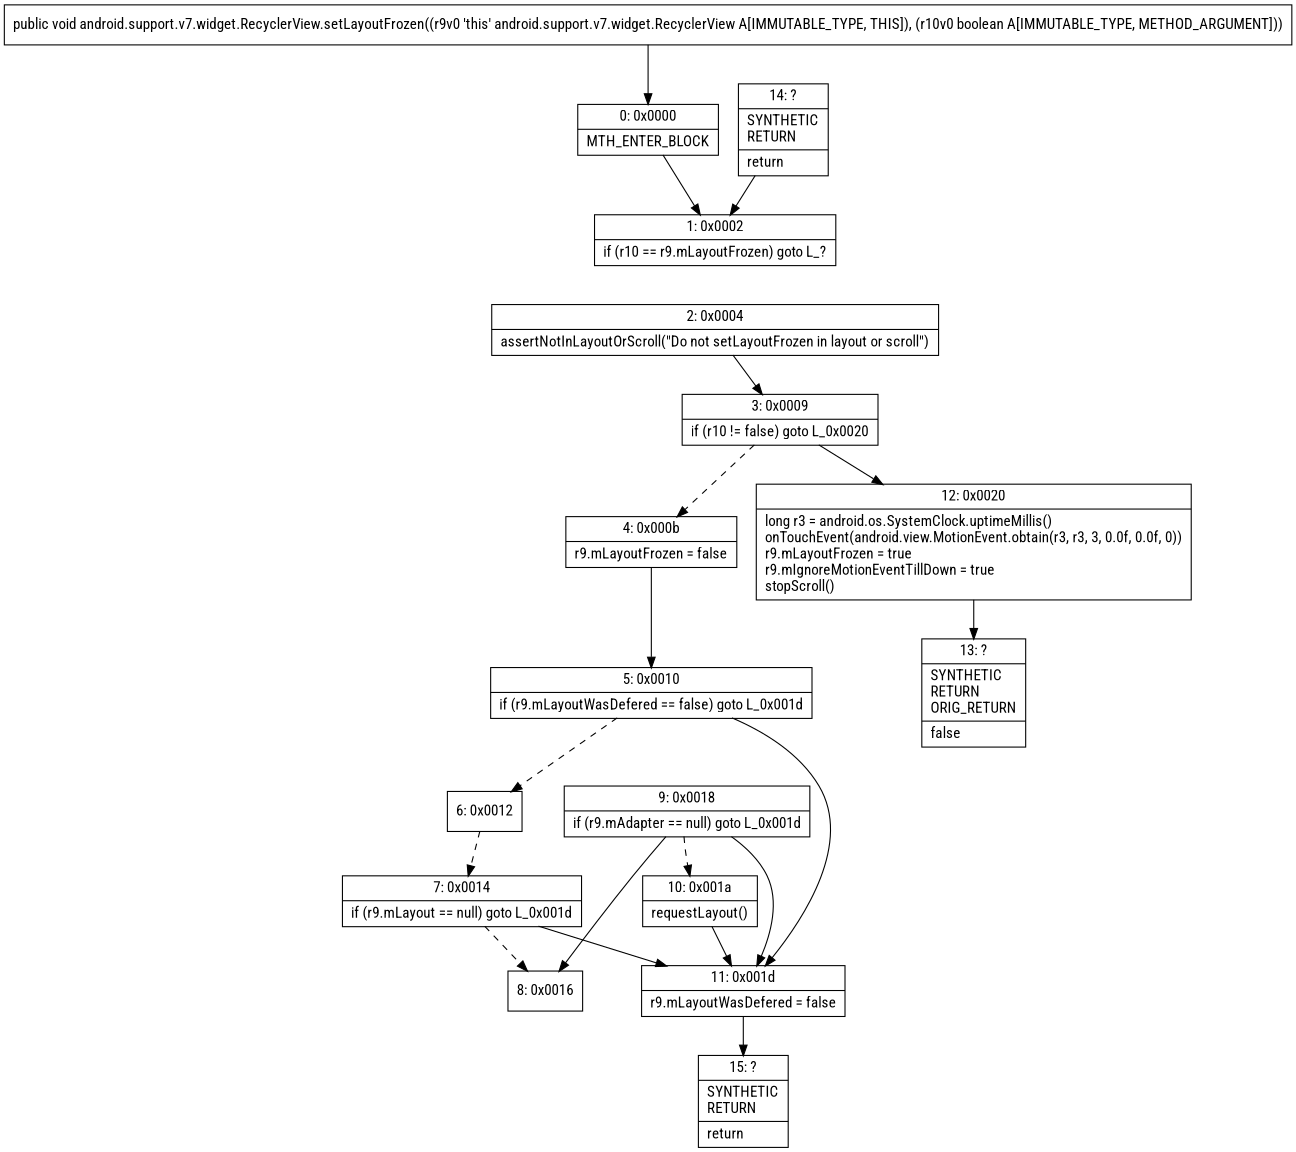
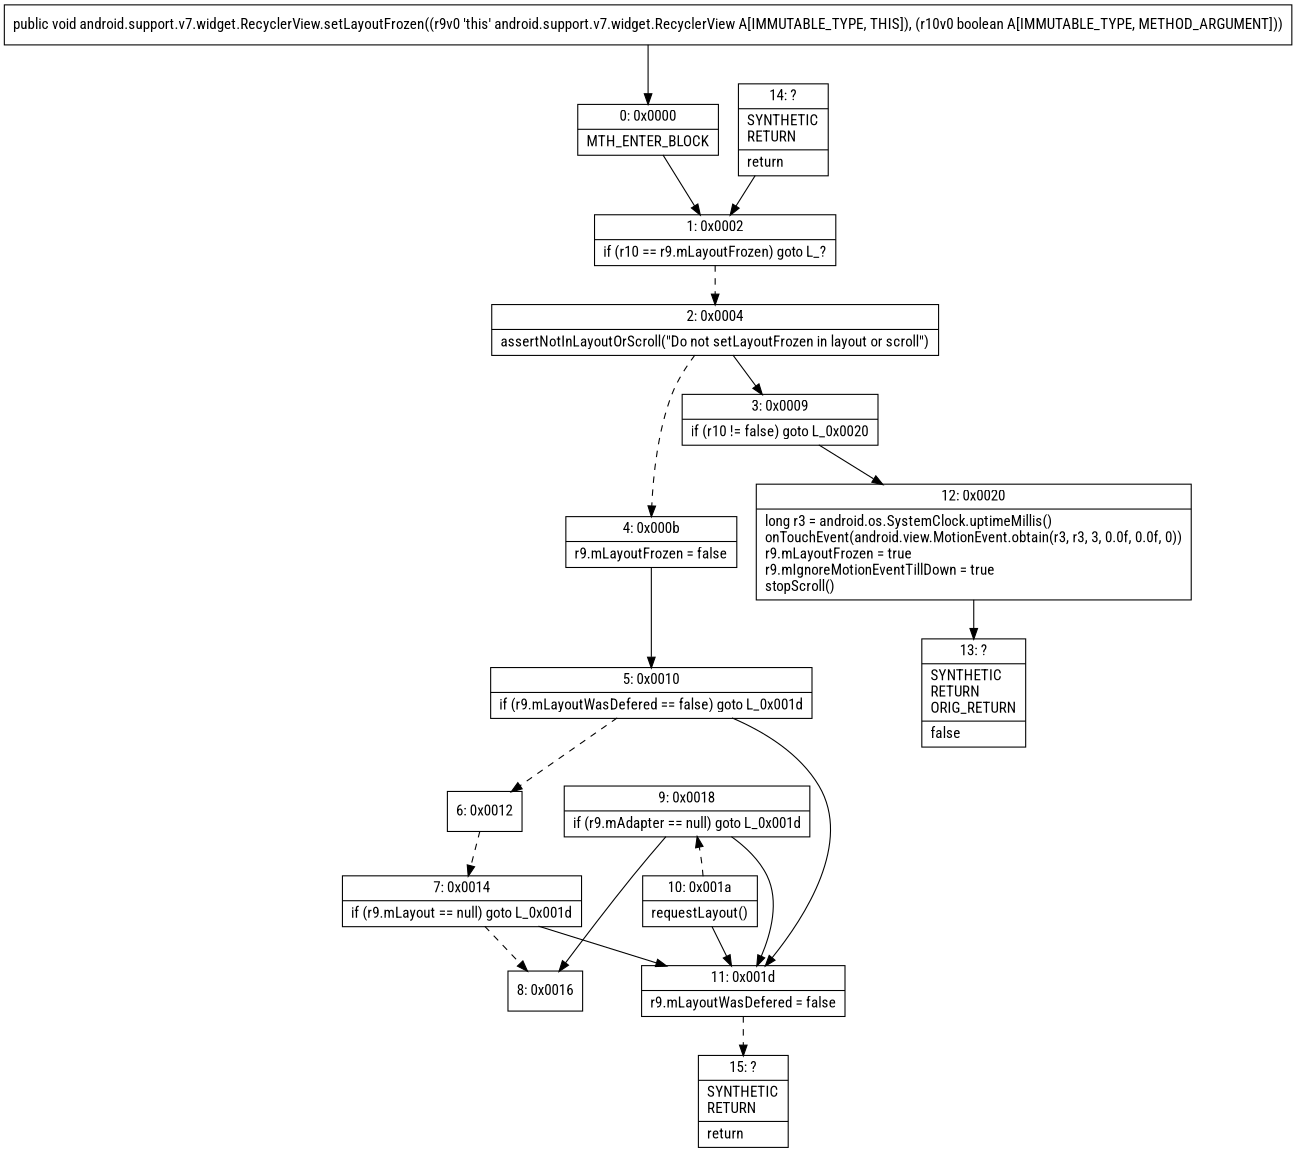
none -> (715, 280)
(720, 477) -> (662, 427)
(685, 851) -> (702, 862)
(743, 1031) -> (743, 1031)
